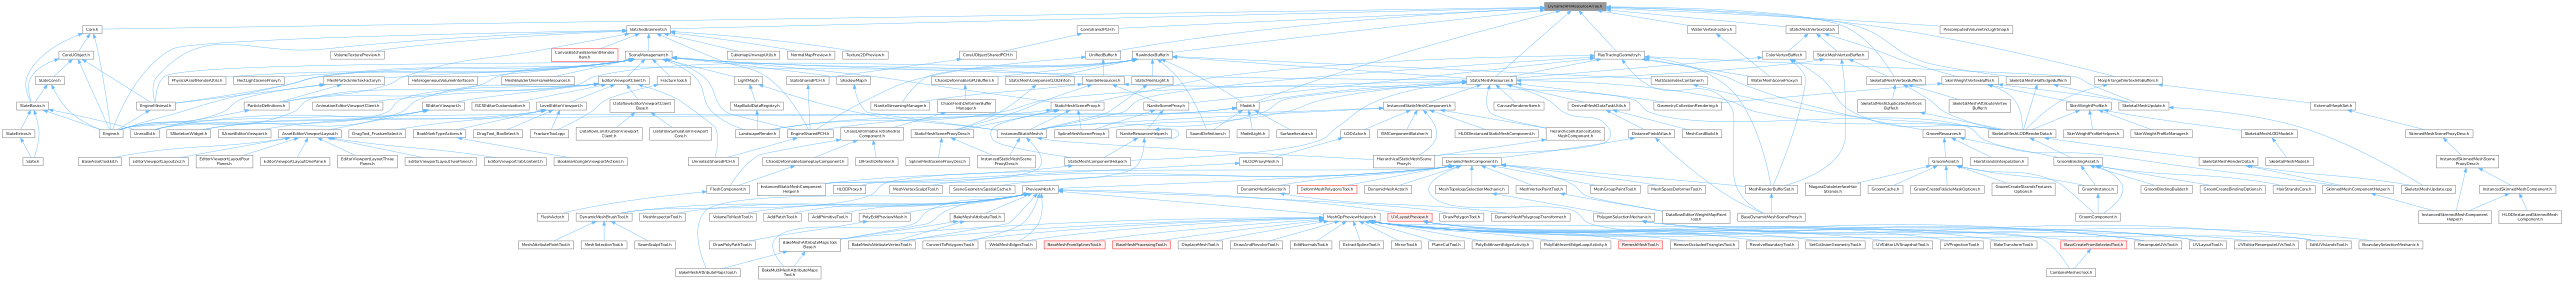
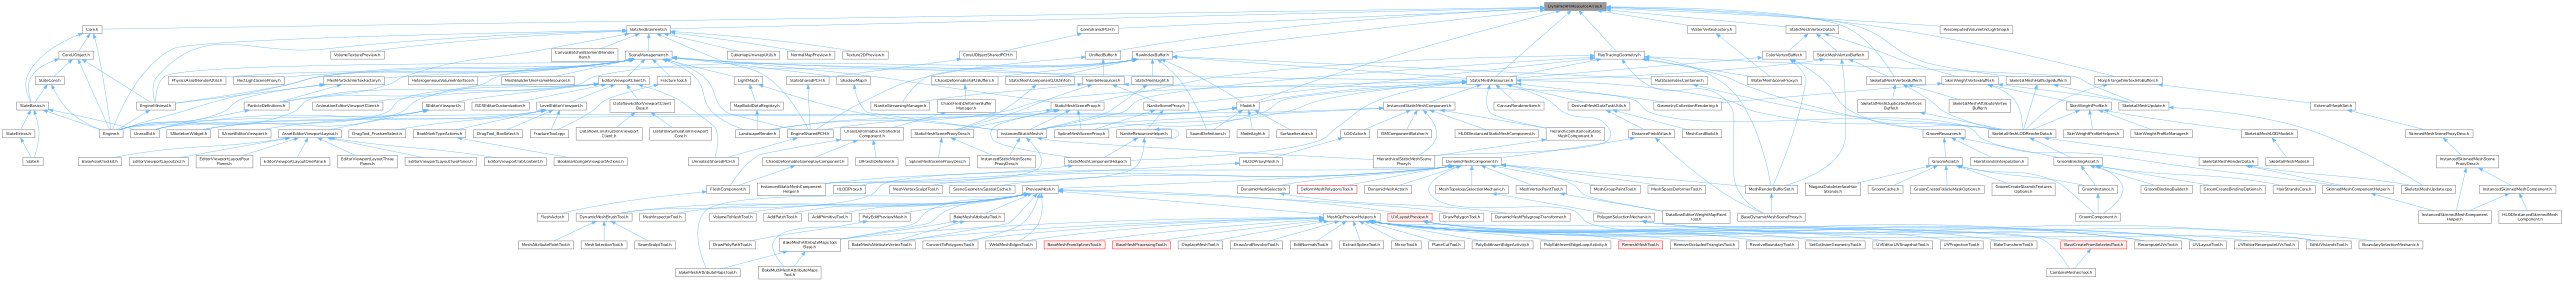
(585, 55) -> (585, 55)
